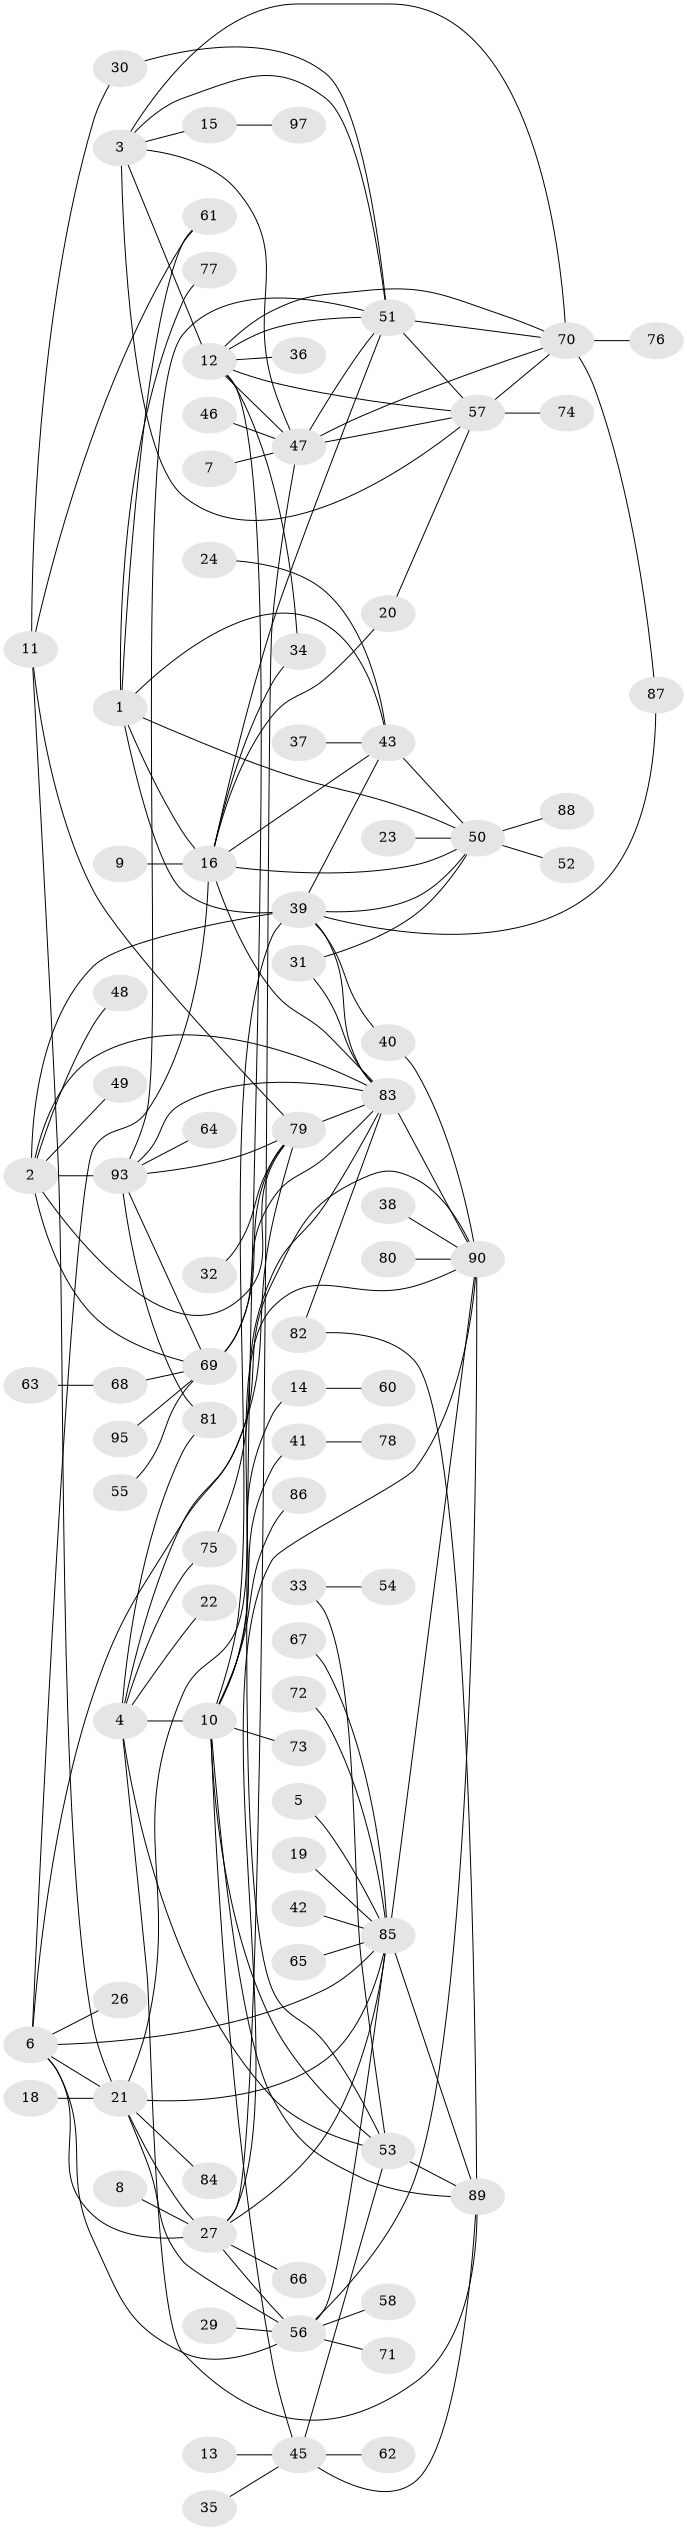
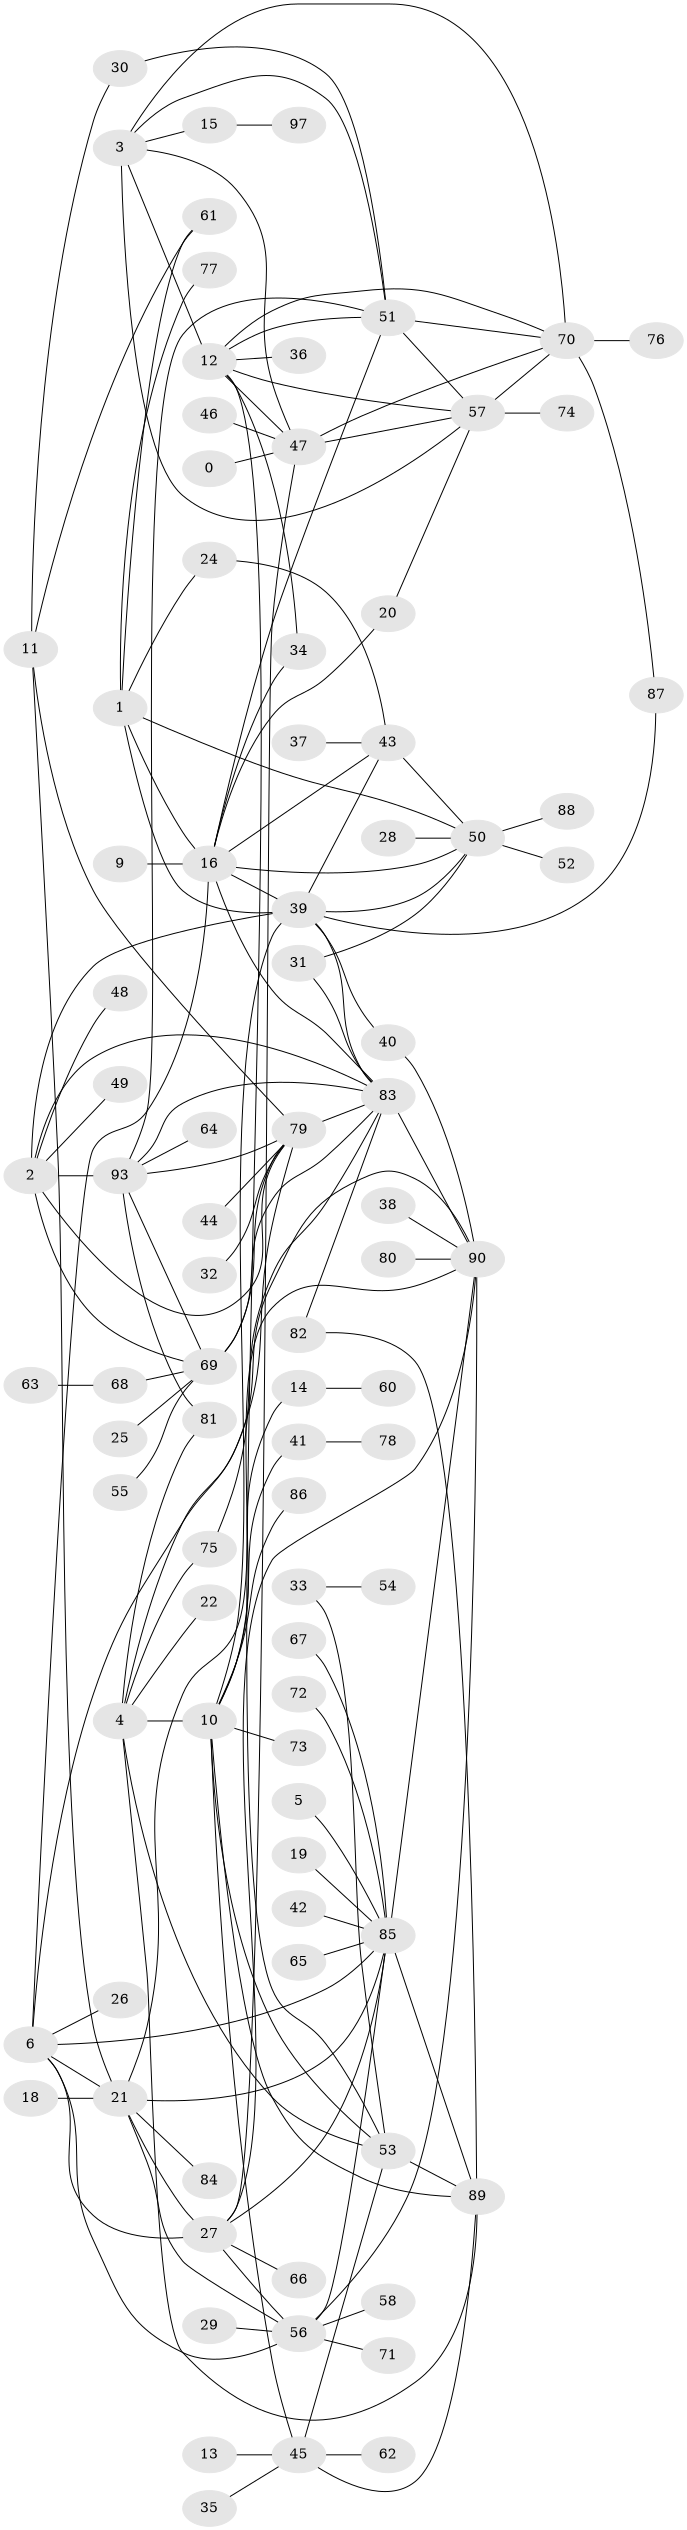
(340, 381) -> none
(210, 469) -> (210, 469)
(287, 614) -> (159, 631)
(388, 838) -> (388, 838)
none -> (253, 886)
none -> (210, 1221)
(120, 1439) -> (120, 1439)
(120, 2189) -> none
